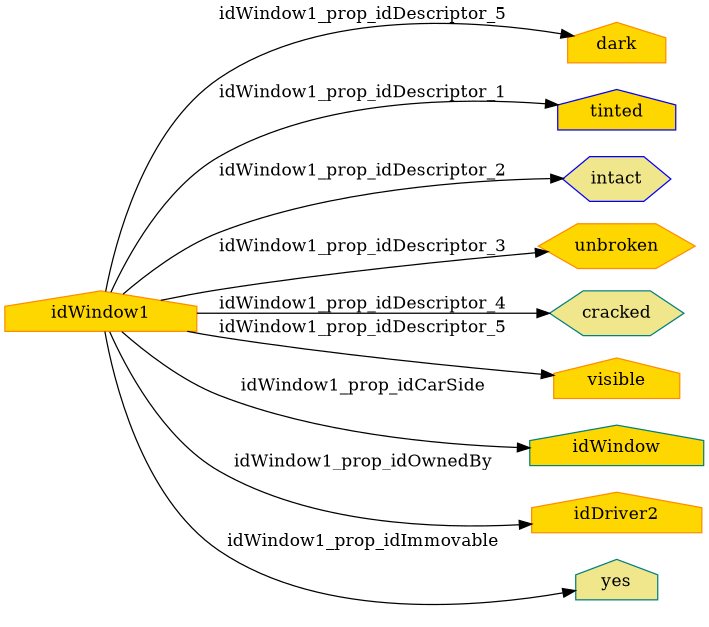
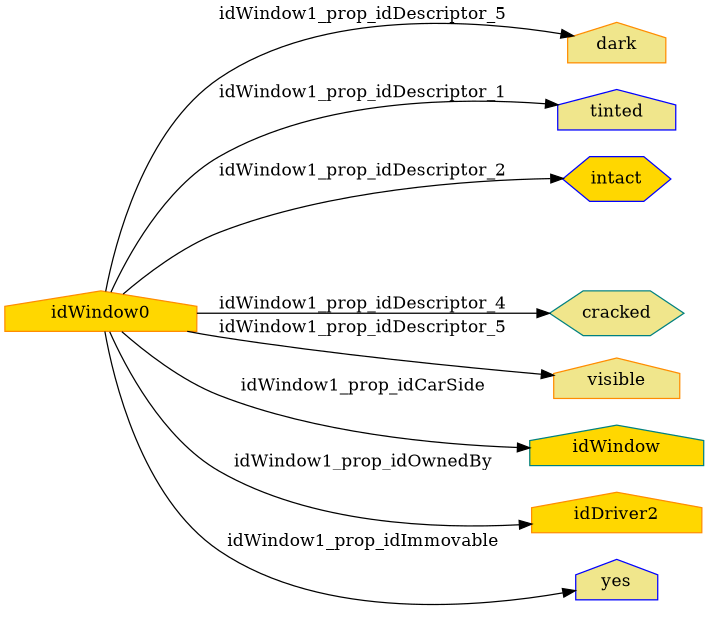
(617, 45) -> (617, 45)
(617, 112) -> (617, 112)
(617, 179) -> (617, 179)
(617, 246) -> none
(101, 313) -> (101, 313)
(617, 380) -> (617, 380)
(617, 582) -> (617, 582)
